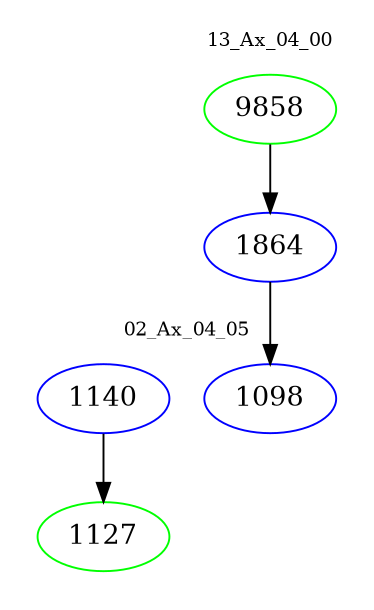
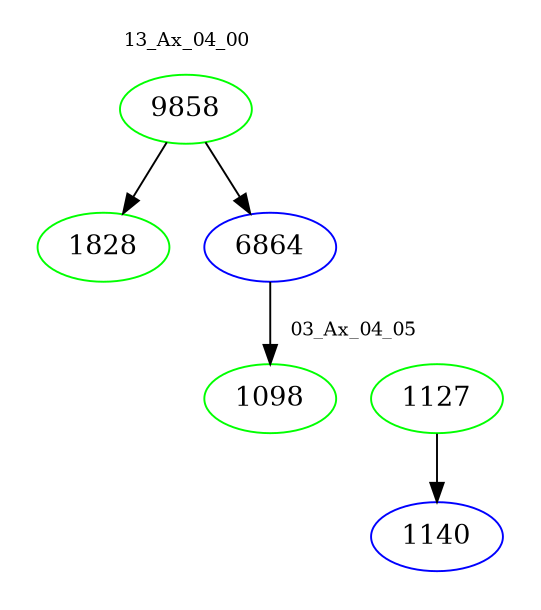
none -> (104, 247)
(270, 247) -> (270, 247)
(187, 331) -> (354, 331)
(270, 399) -> (270, 399)
(104, 458) -> (437, 458)
